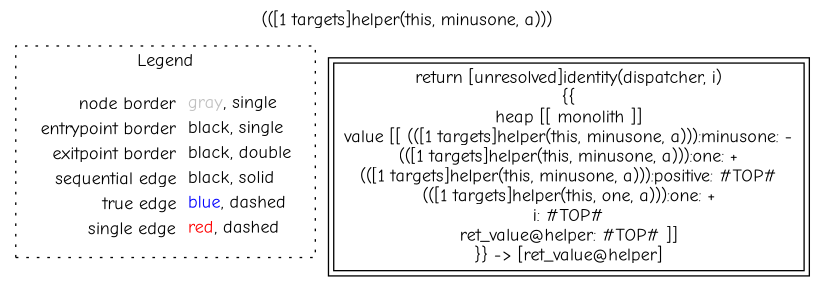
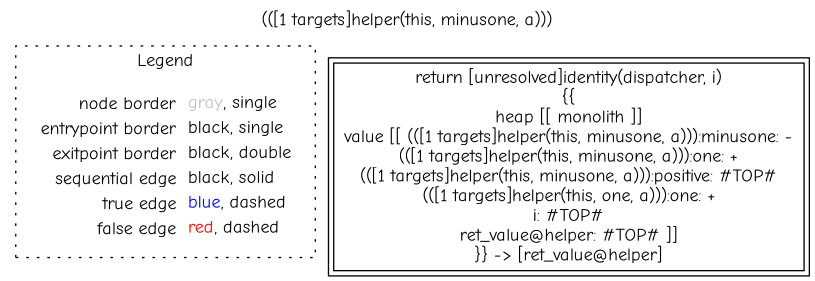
(135, 229) -> (140, 229)
